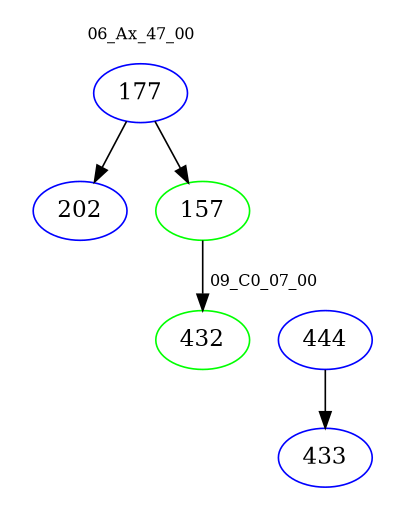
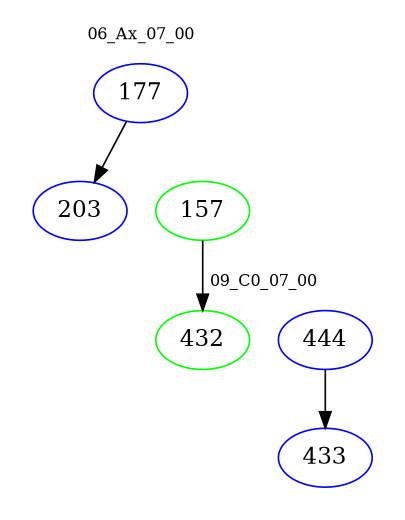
(141, 35) -> (141, 35)
(168, 145) -> none
(80, 211) -> (80, 211)
